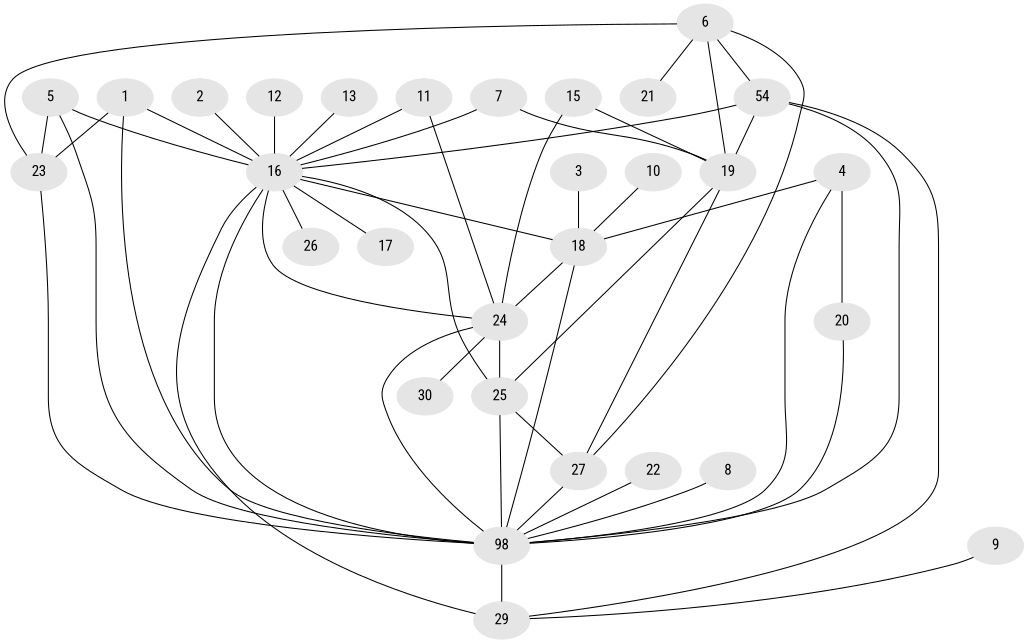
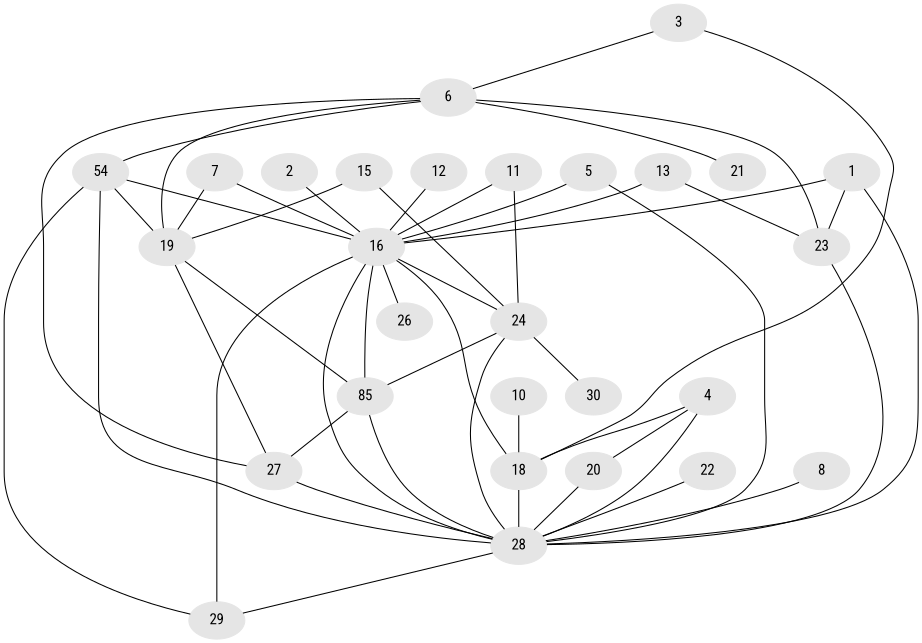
none -> (563, 60)
(45, 135) -> (742, 210)
(386, 247) -> none
(539, 284) -> none
(500, 396) -> (365, 396)
(502, 546) -> (519, 546)
(996, 546) -> none
